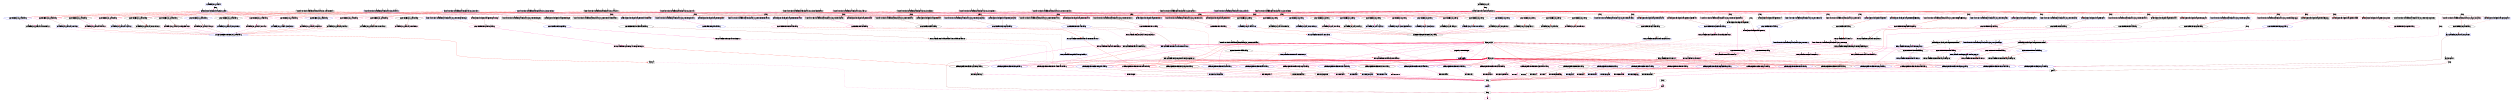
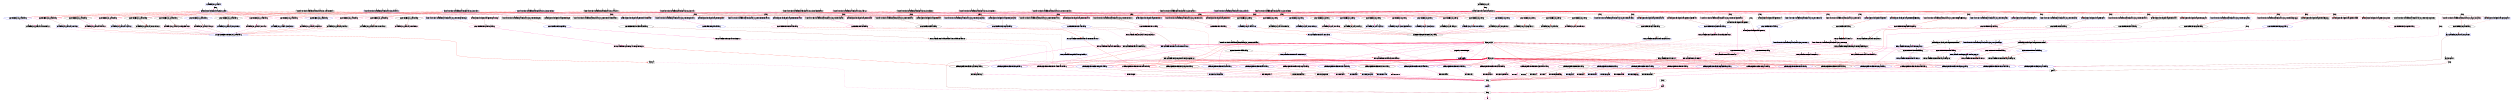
(1738, 22) -> (1738, 22)
(1692, 59) -> (1692, 59)
